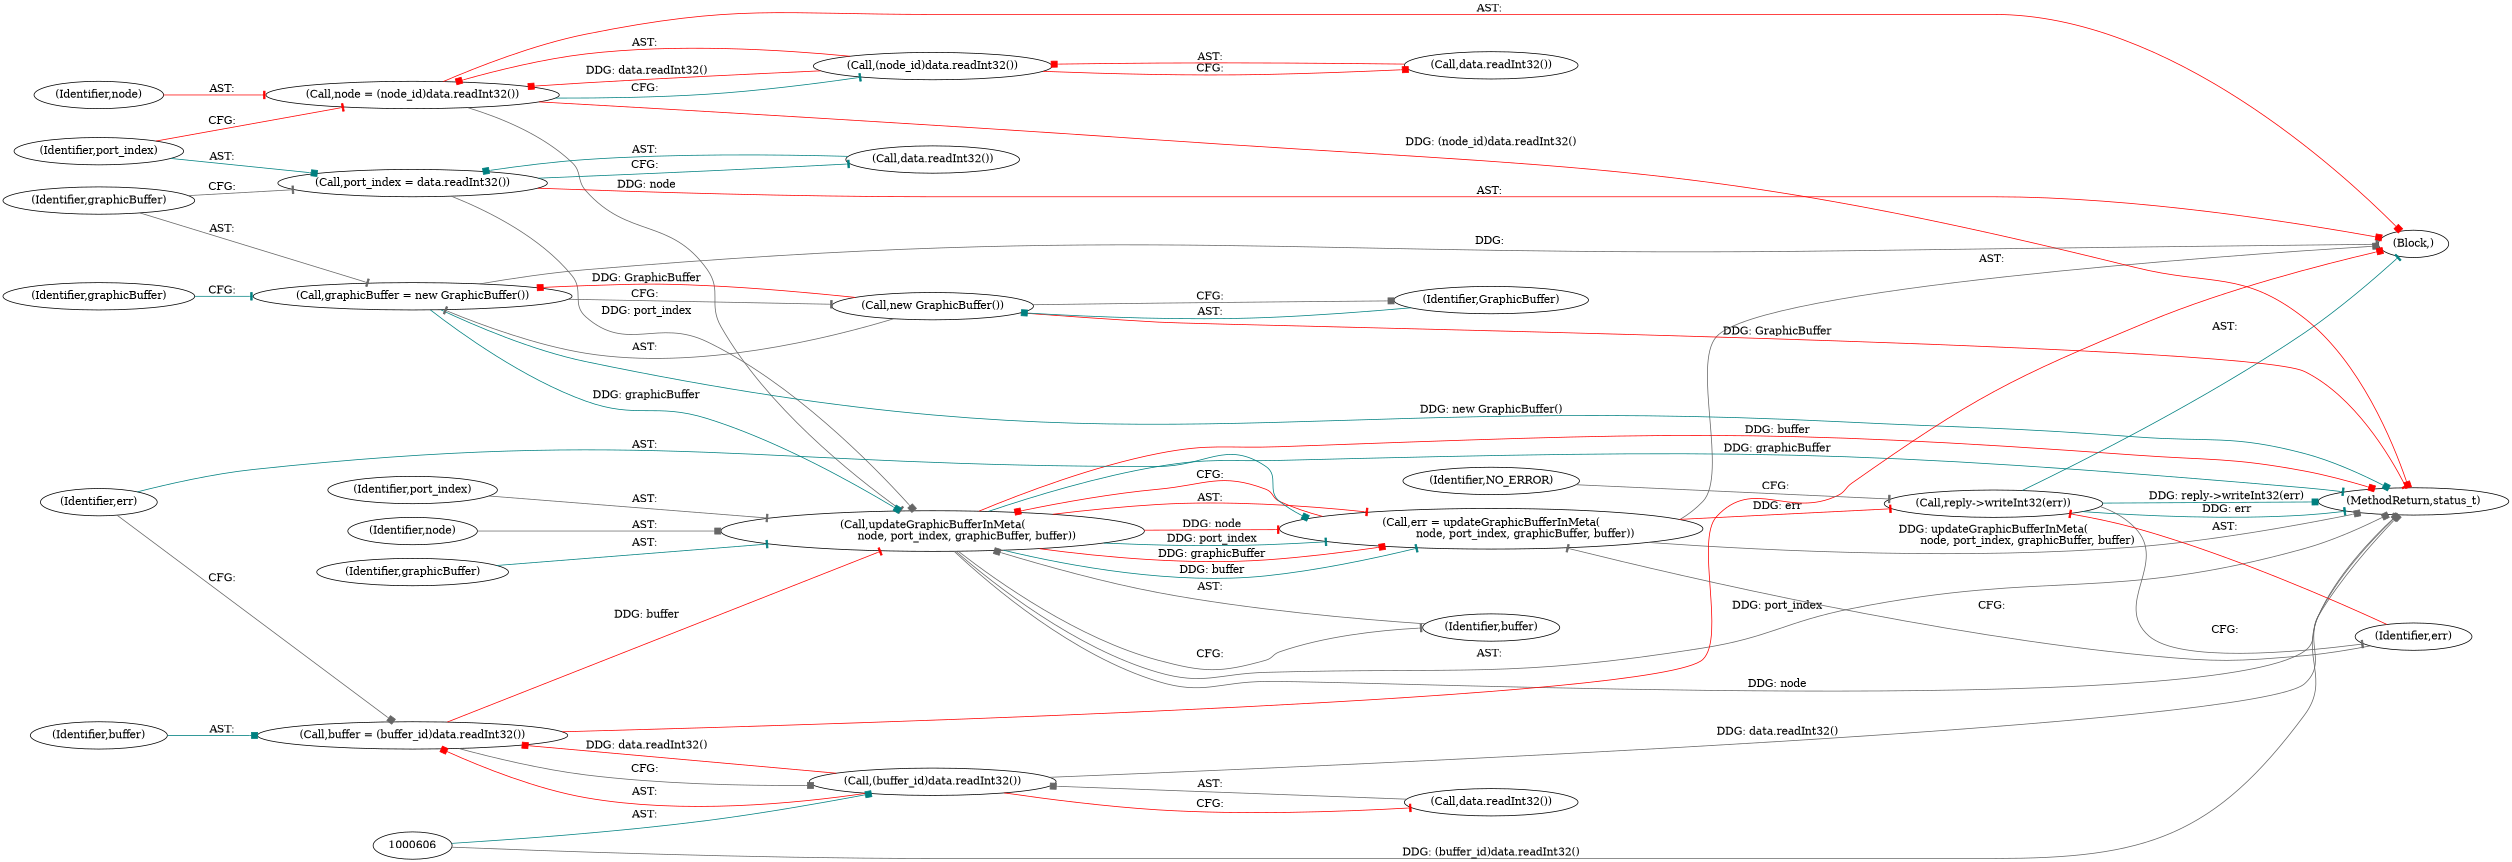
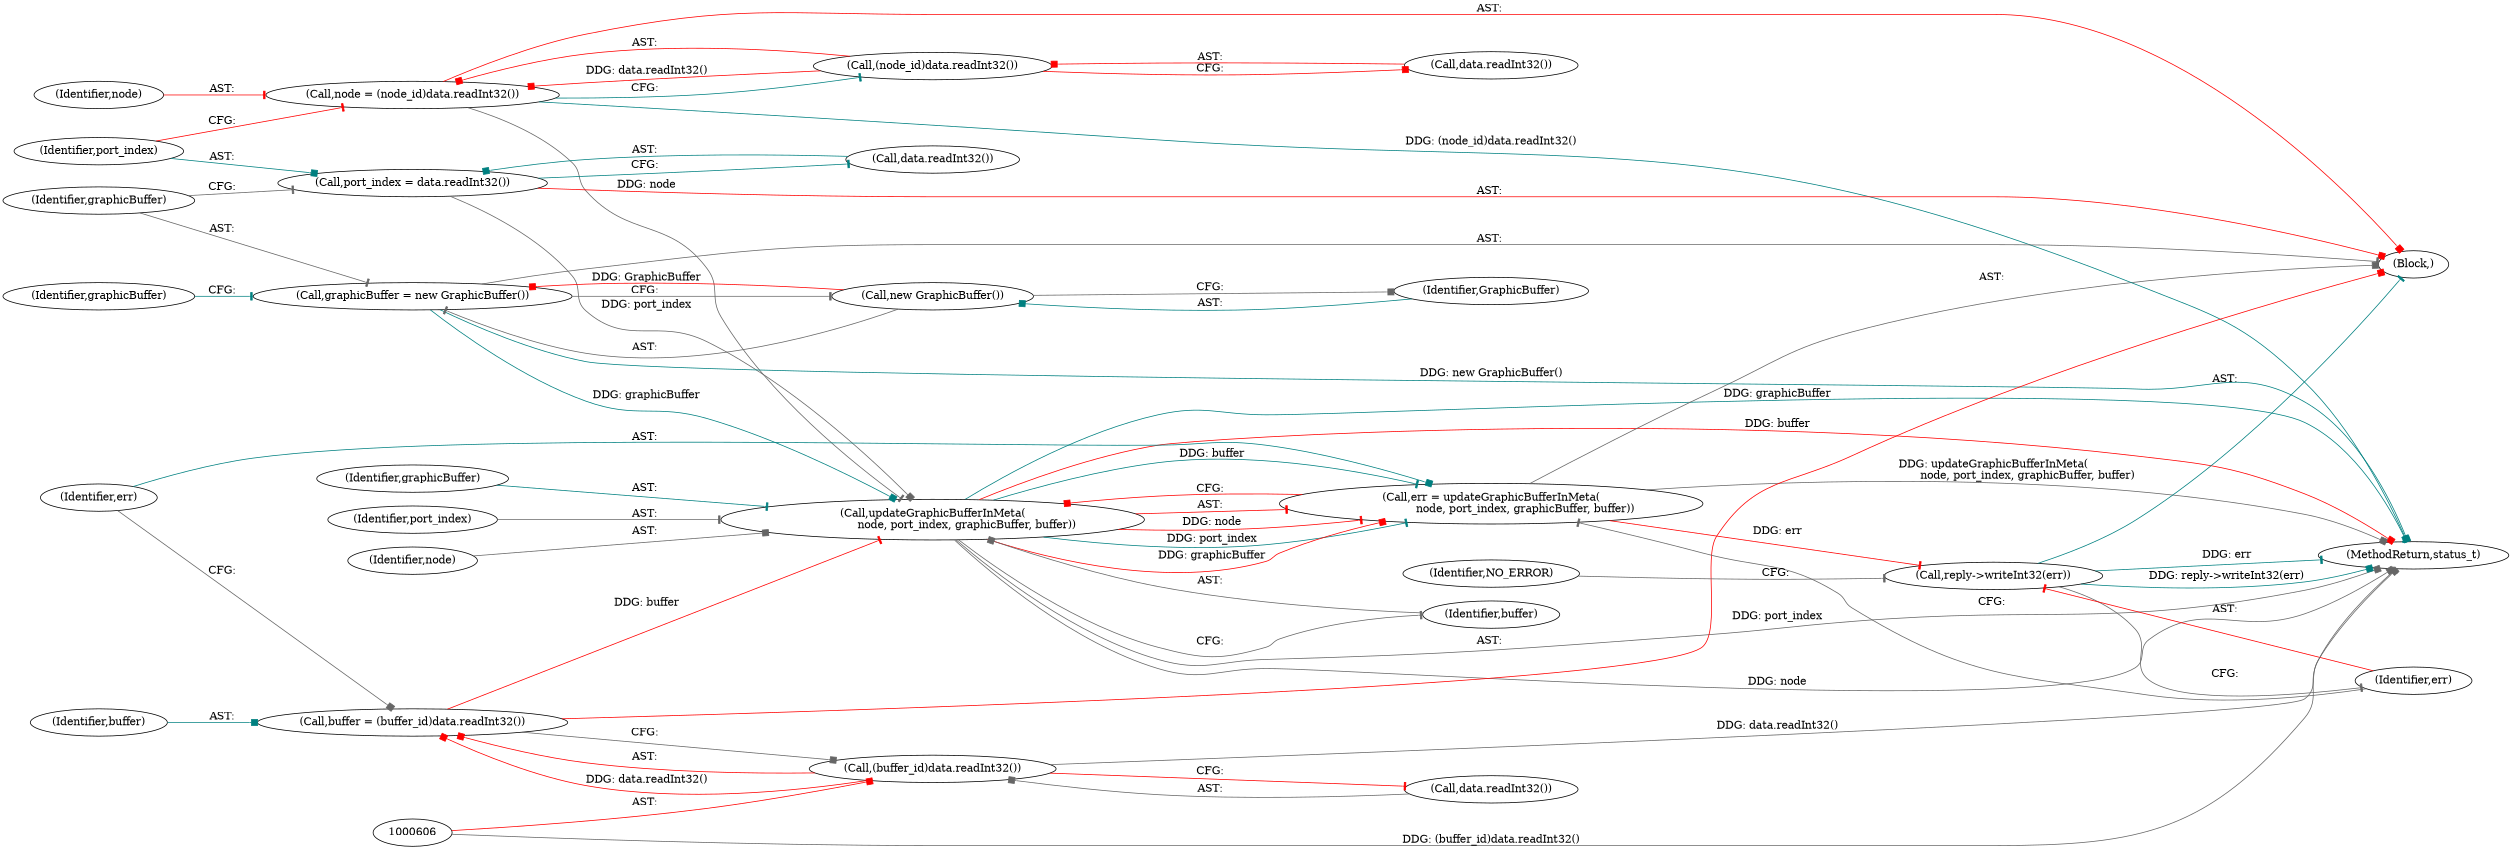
(1528, 164) -> (1535, 155)
(1491, 241) -> (1491, 239)
(1740, 338) -> none
(659, 826) -> (659, 814)
